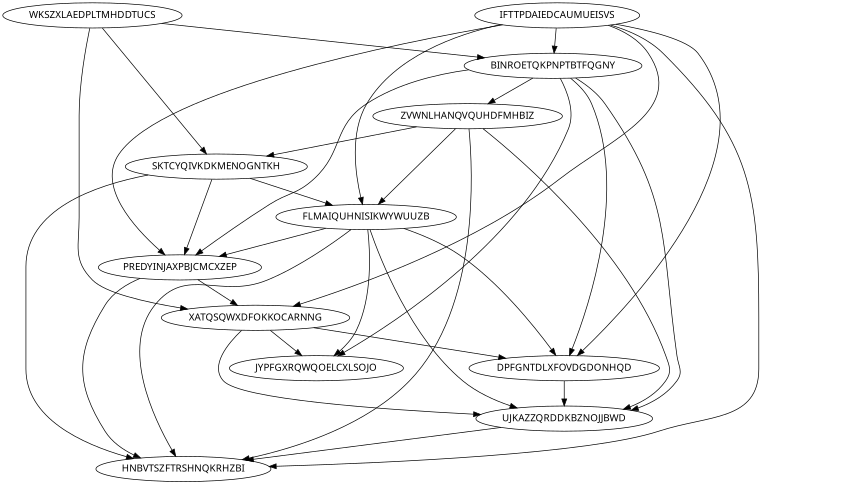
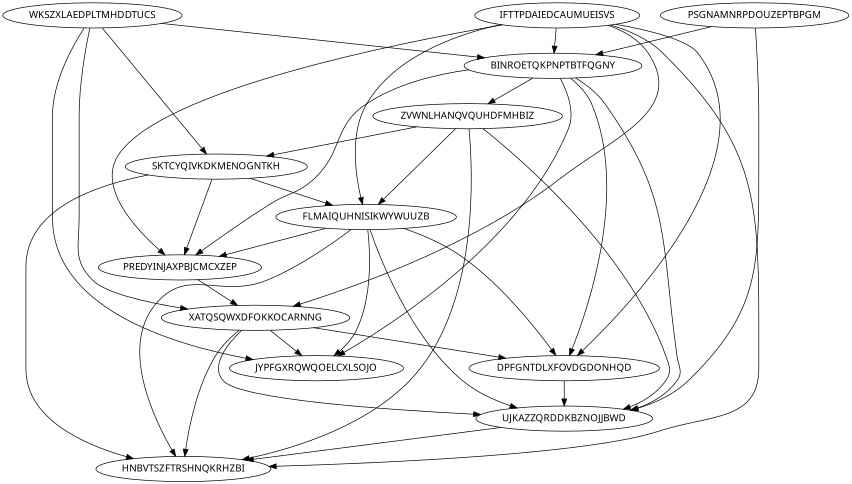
none -> (755, 15)
none -> (58, 248)
(83, 365) -> (202, 385)
